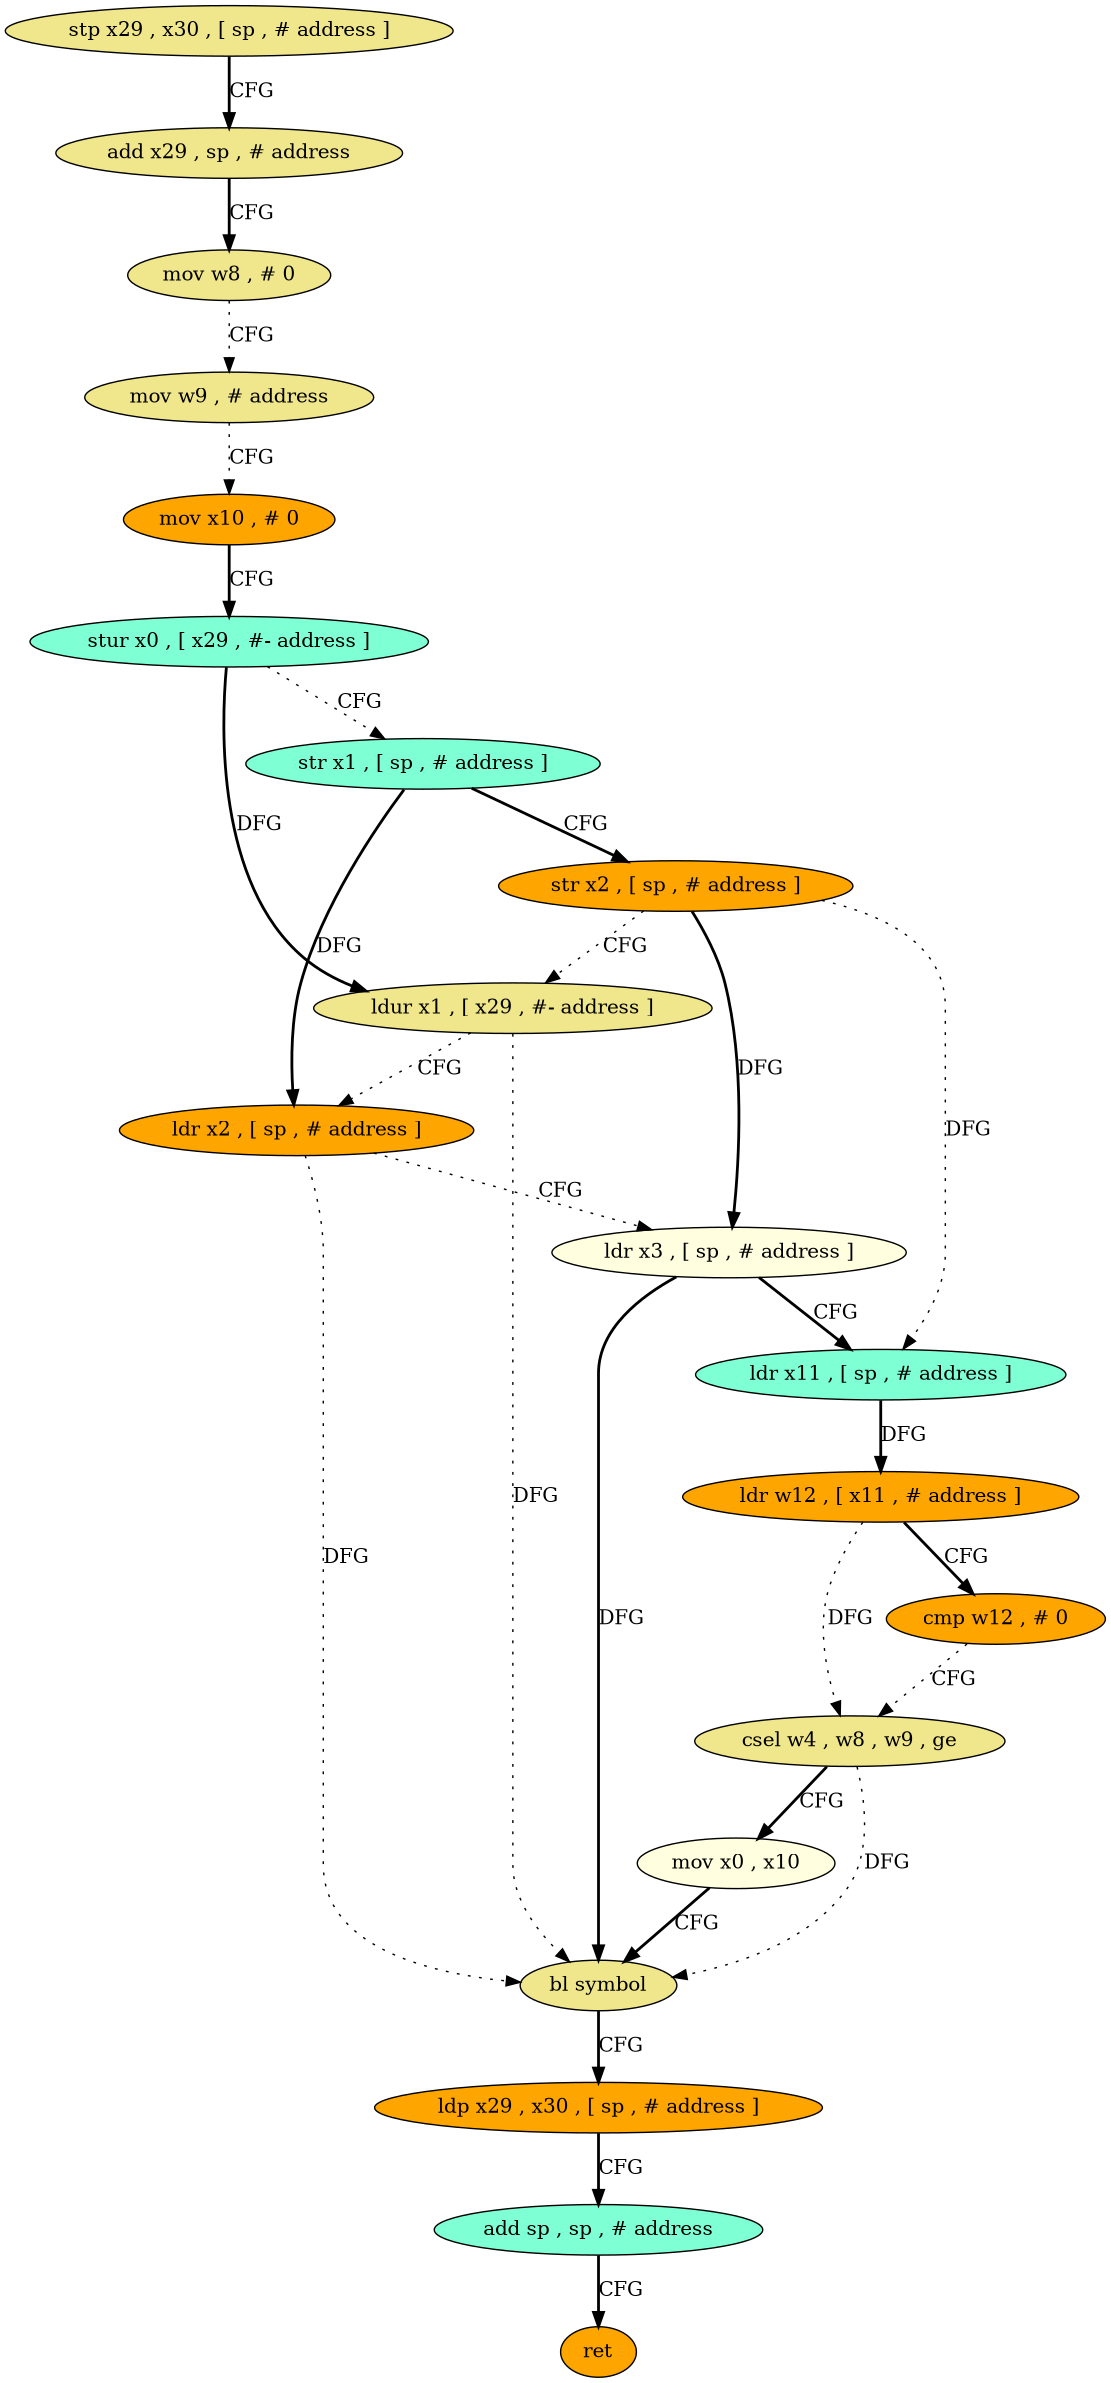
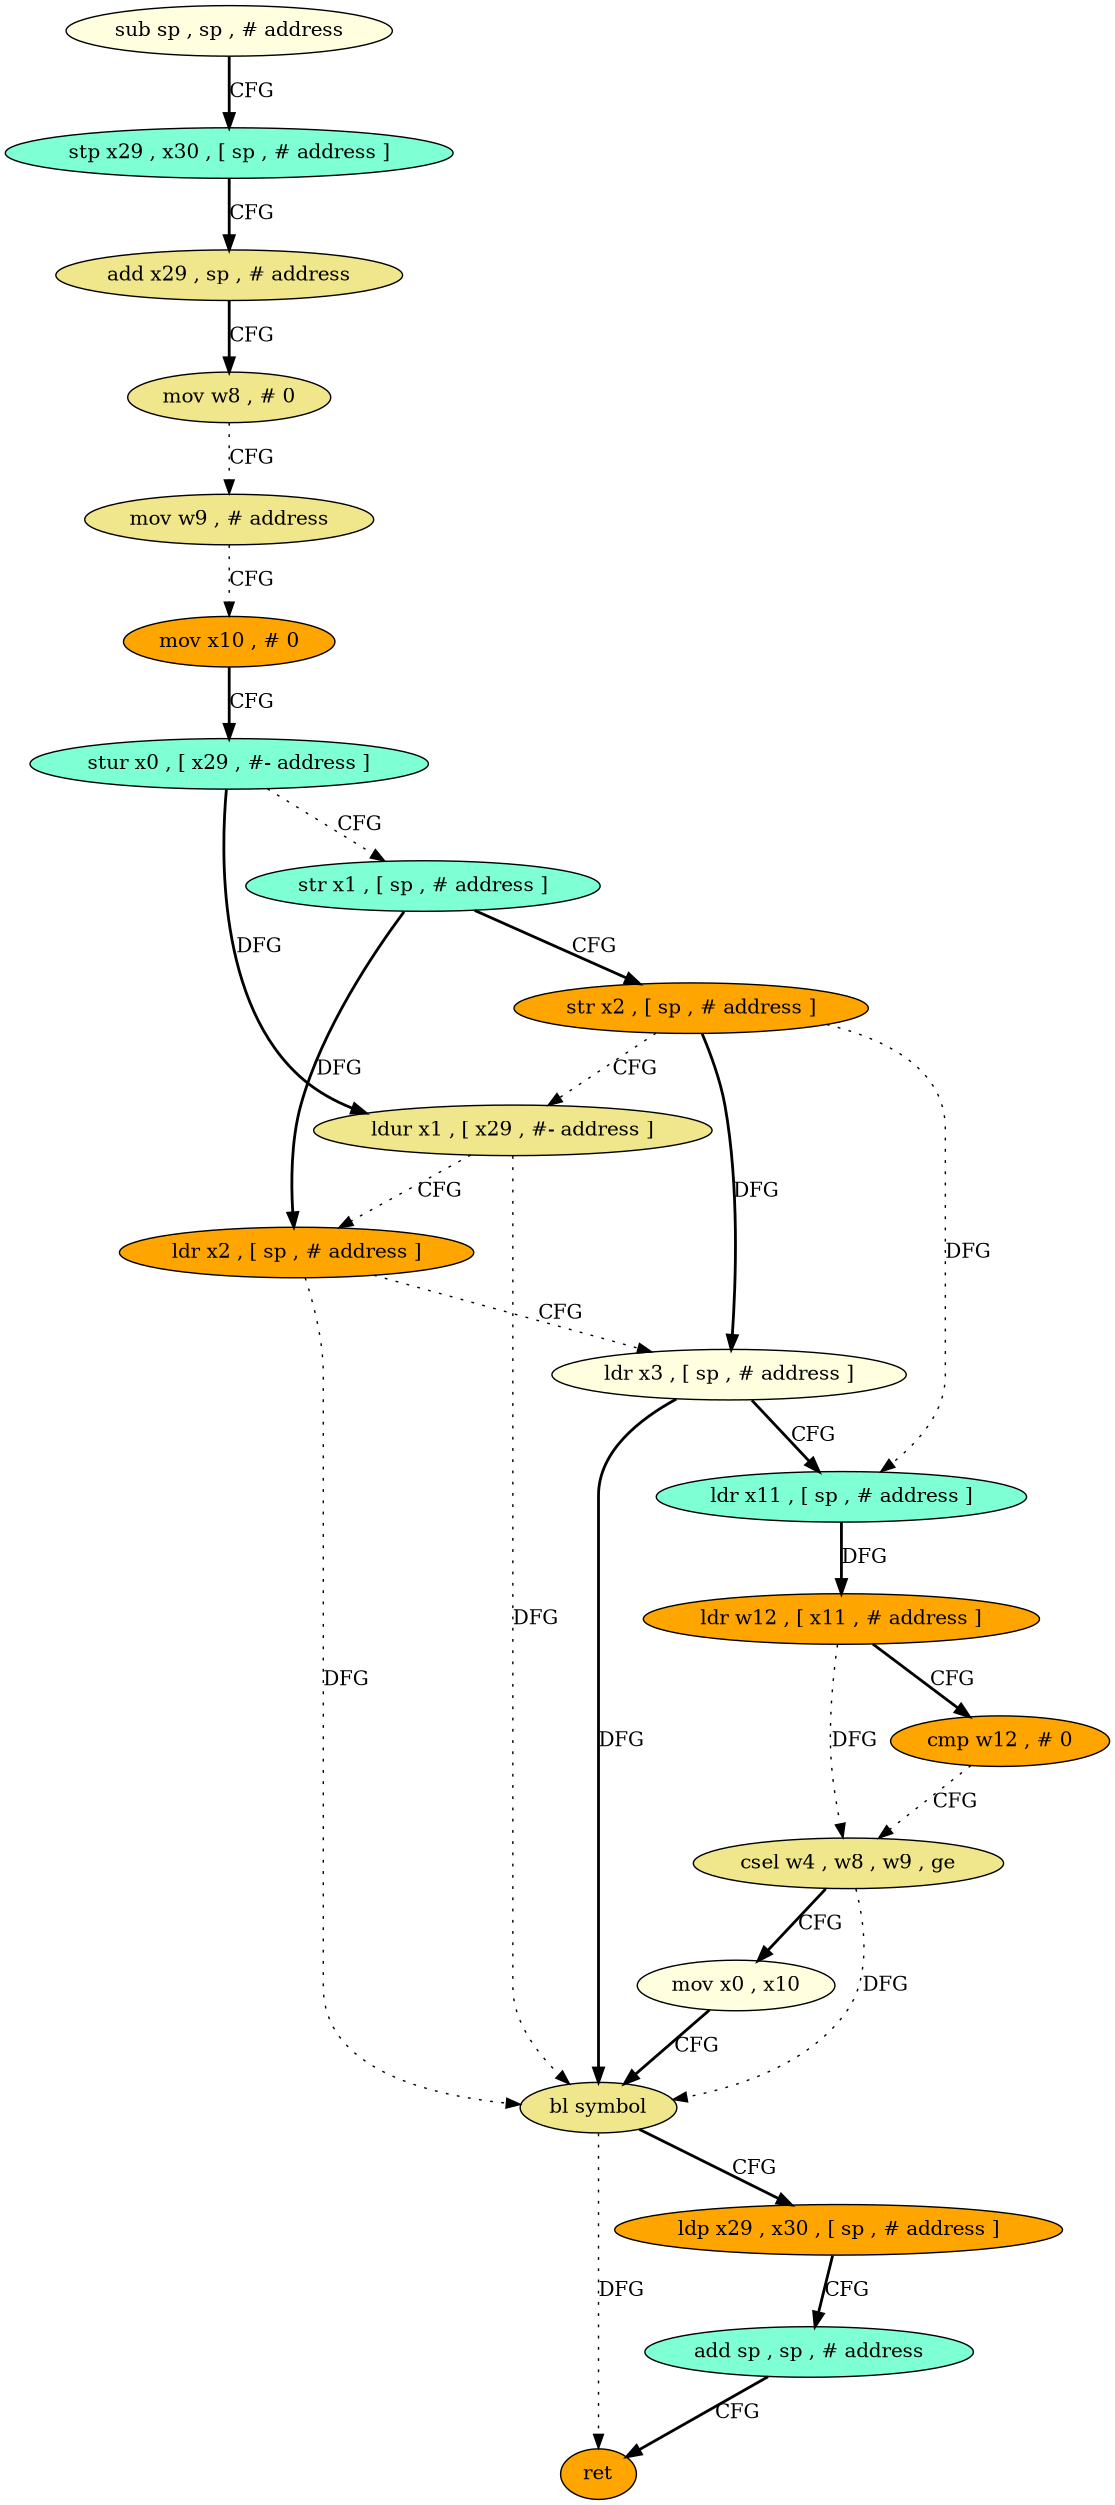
none -> (229, 31)
(229, 31) -> (229, 153)
none -> (599, 2284)
